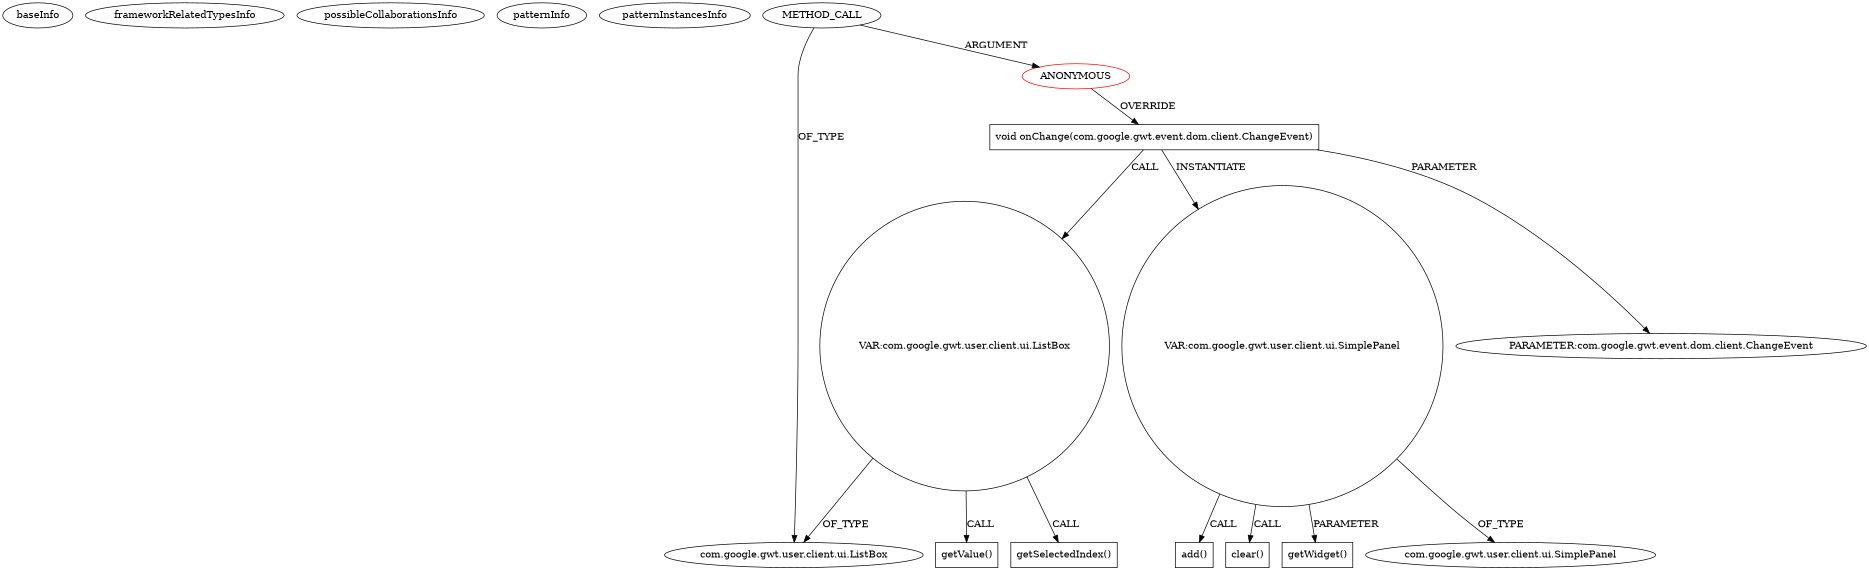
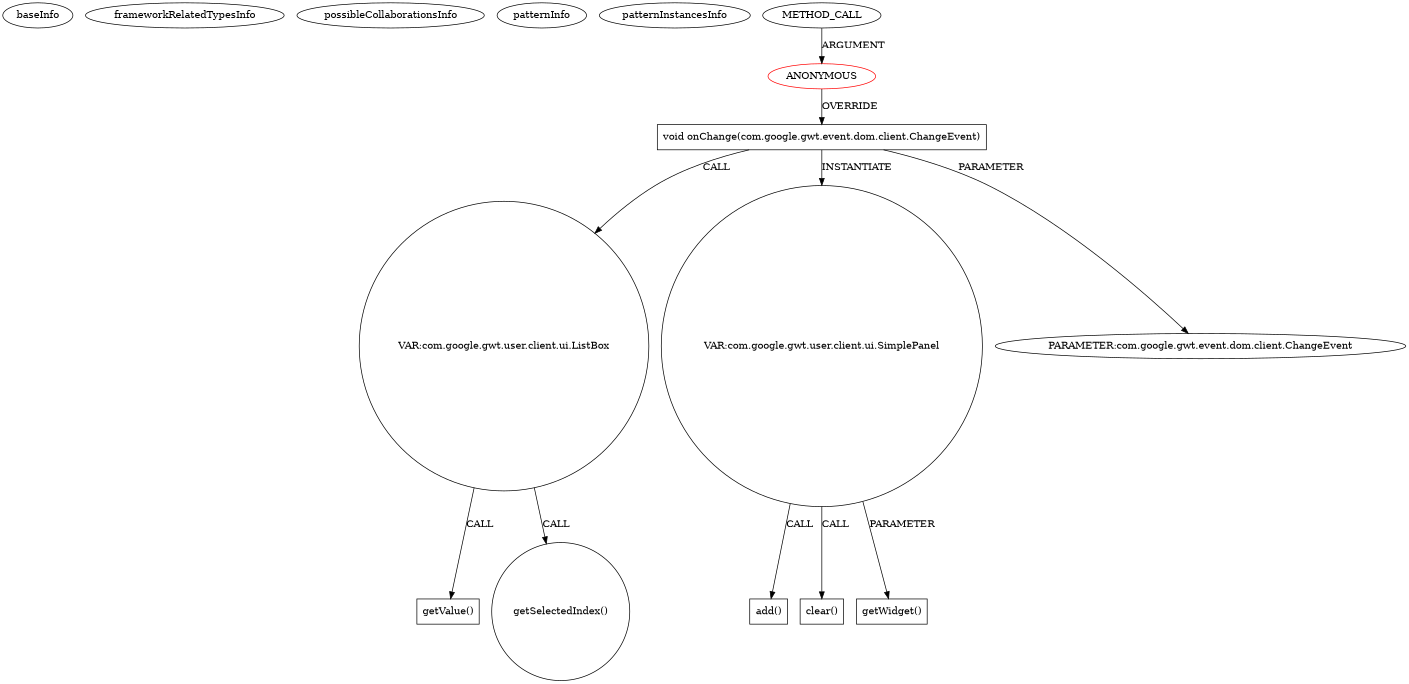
(794, 555) -> none
(1064, 555) -> (561, 612)
(1511, 555) -> none
